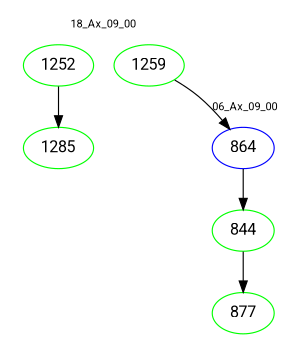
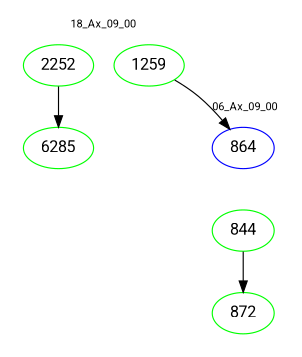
(59, 65) -> (59, 65)
(59, 148) -> (59, 148)
(243, 184) -> none
(243, 313) -> (243, 313)
